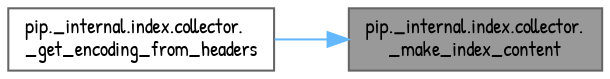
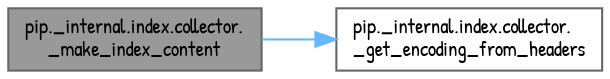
(301, 39) -> (289, 39)
